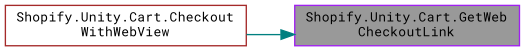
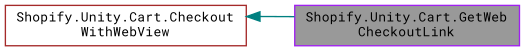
(264, 35) -> (277, 17)
